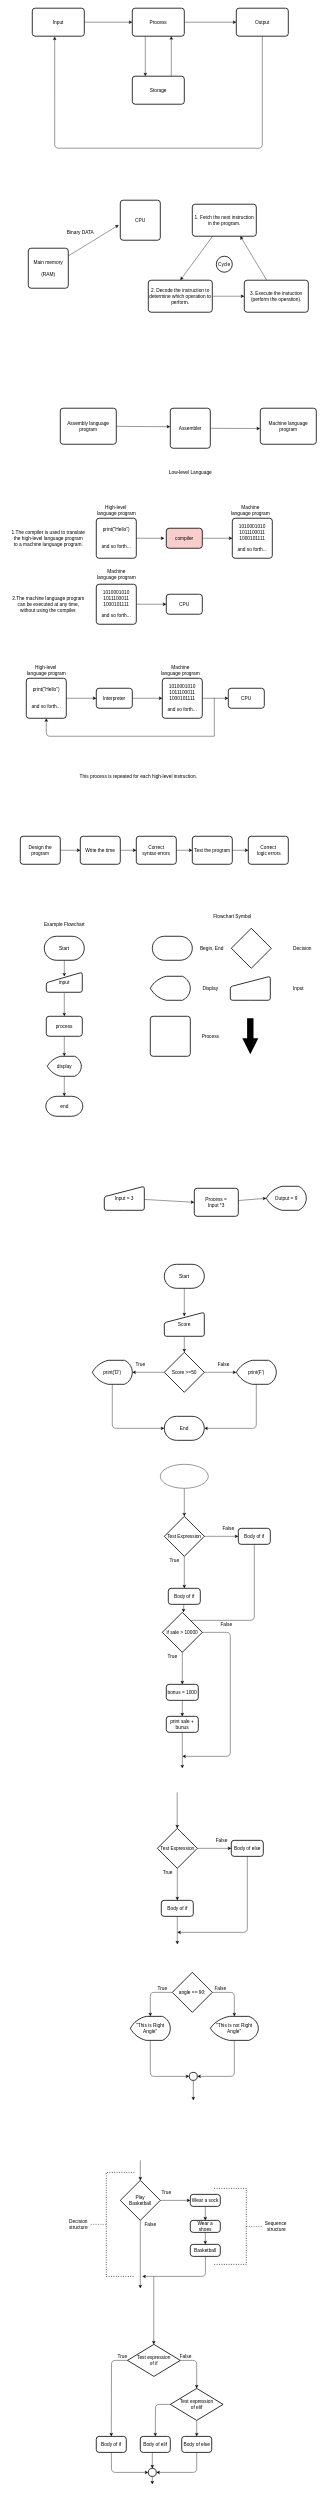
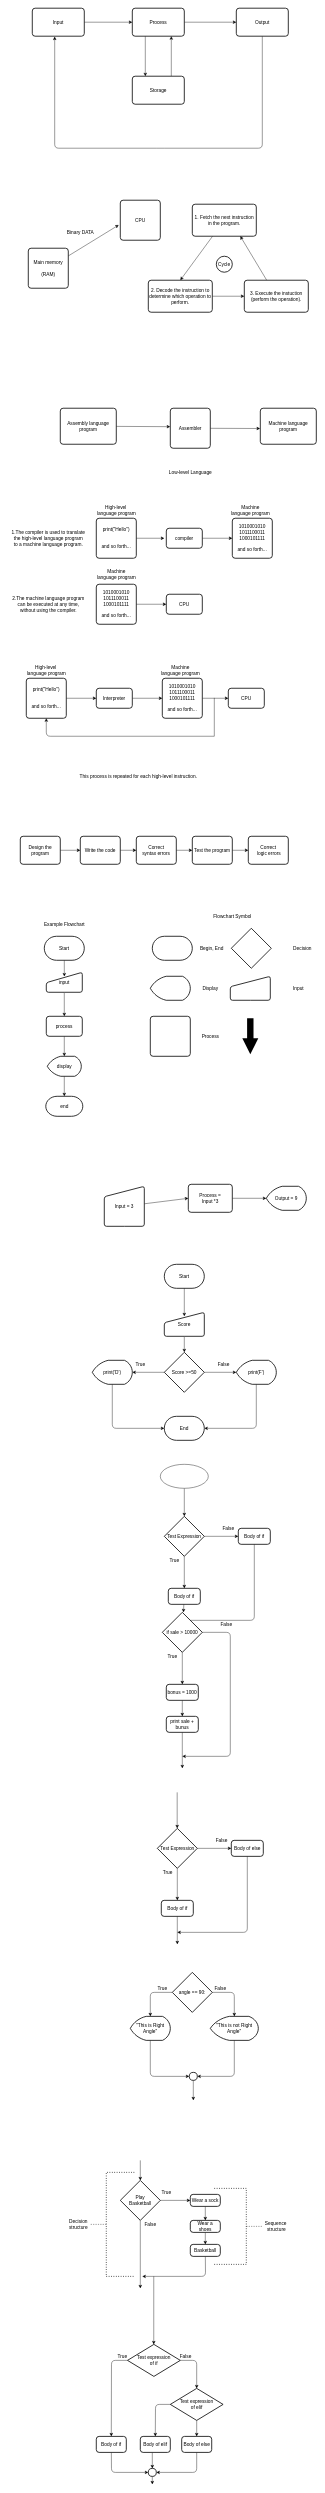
(184, 538) -> (184, 538)
(100, 850) -> (100, 850)
(124, 1198) -> (124, 1206)
(216, 1202) -> (210, 1198)
